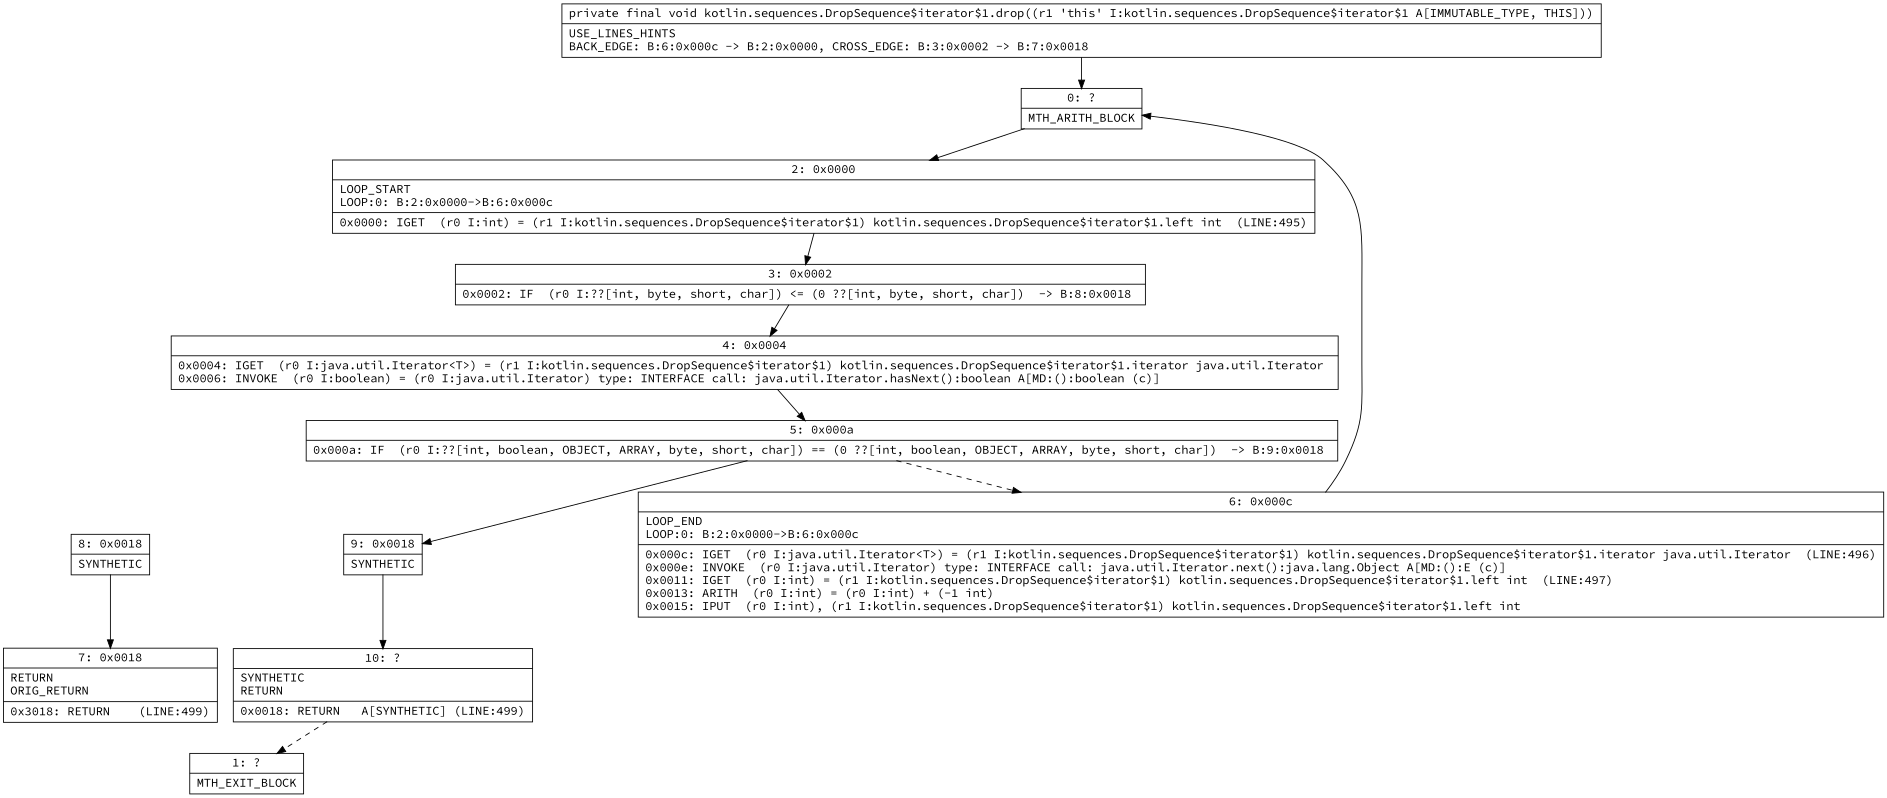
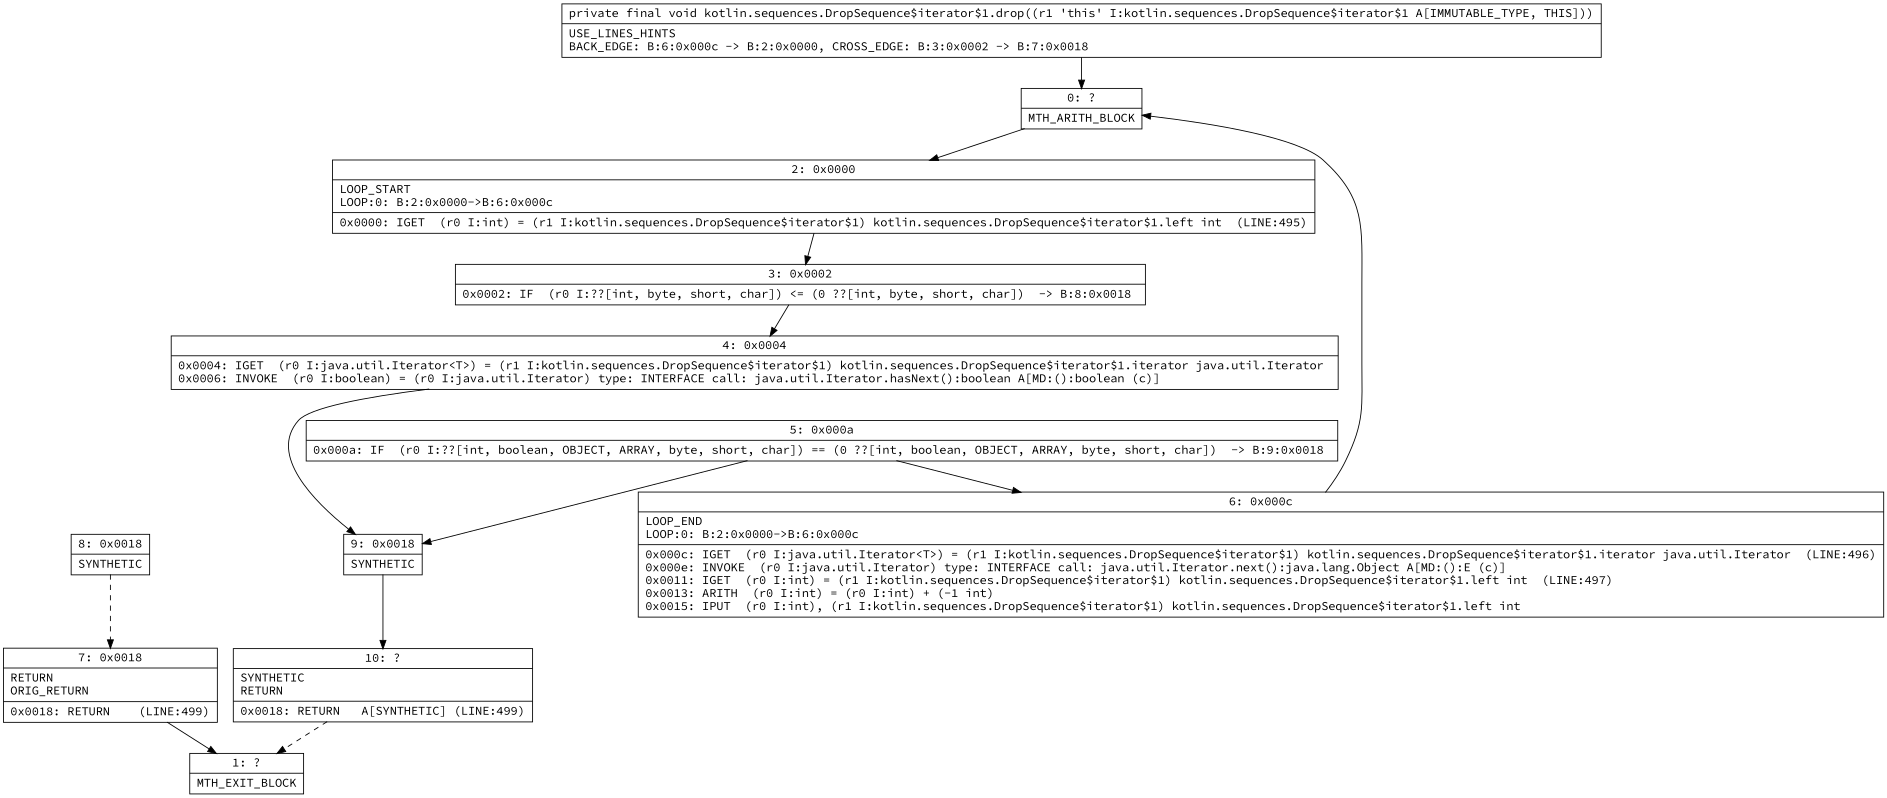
(788, 402) -> (299, 420)
(954, 475) -> (954, 475)
(110, 607) -> (110, 607)
(110, 712) -> (110, 712)
none -> (188, 735)
